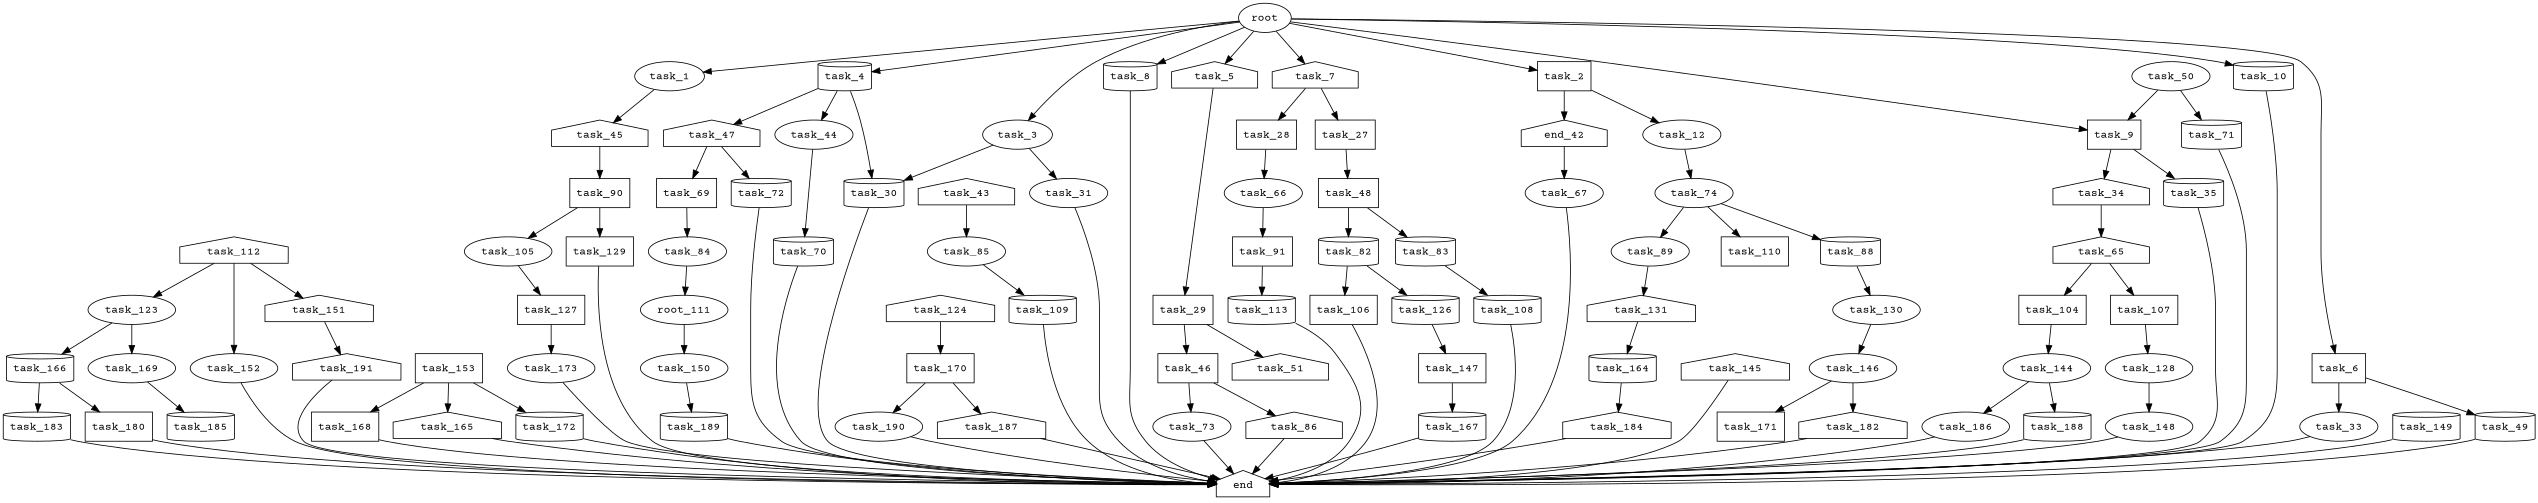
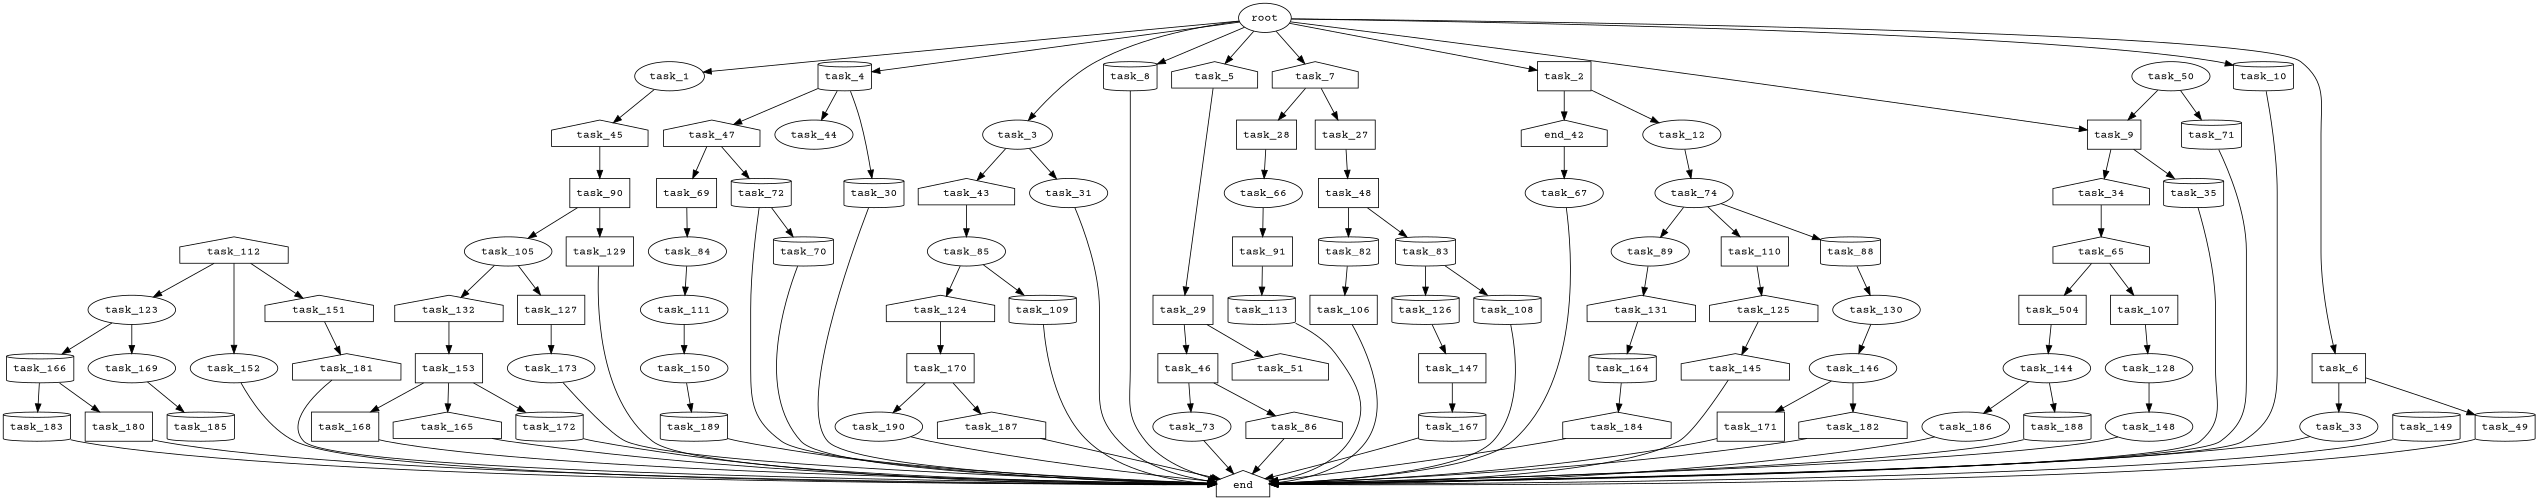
(953, 161) -> (994, 161)
(809, 189) -> (780, 219)
none -> (955, 277)
(1384, 278) -> (1426, 277)
none -> (449, 310)
(684, 310) -> (684, 310)
none -> (1764, 310)
(2053, 310) -> (2053, 310)
(347, 368) -> (347, 368)
none -> (1597, 459)
